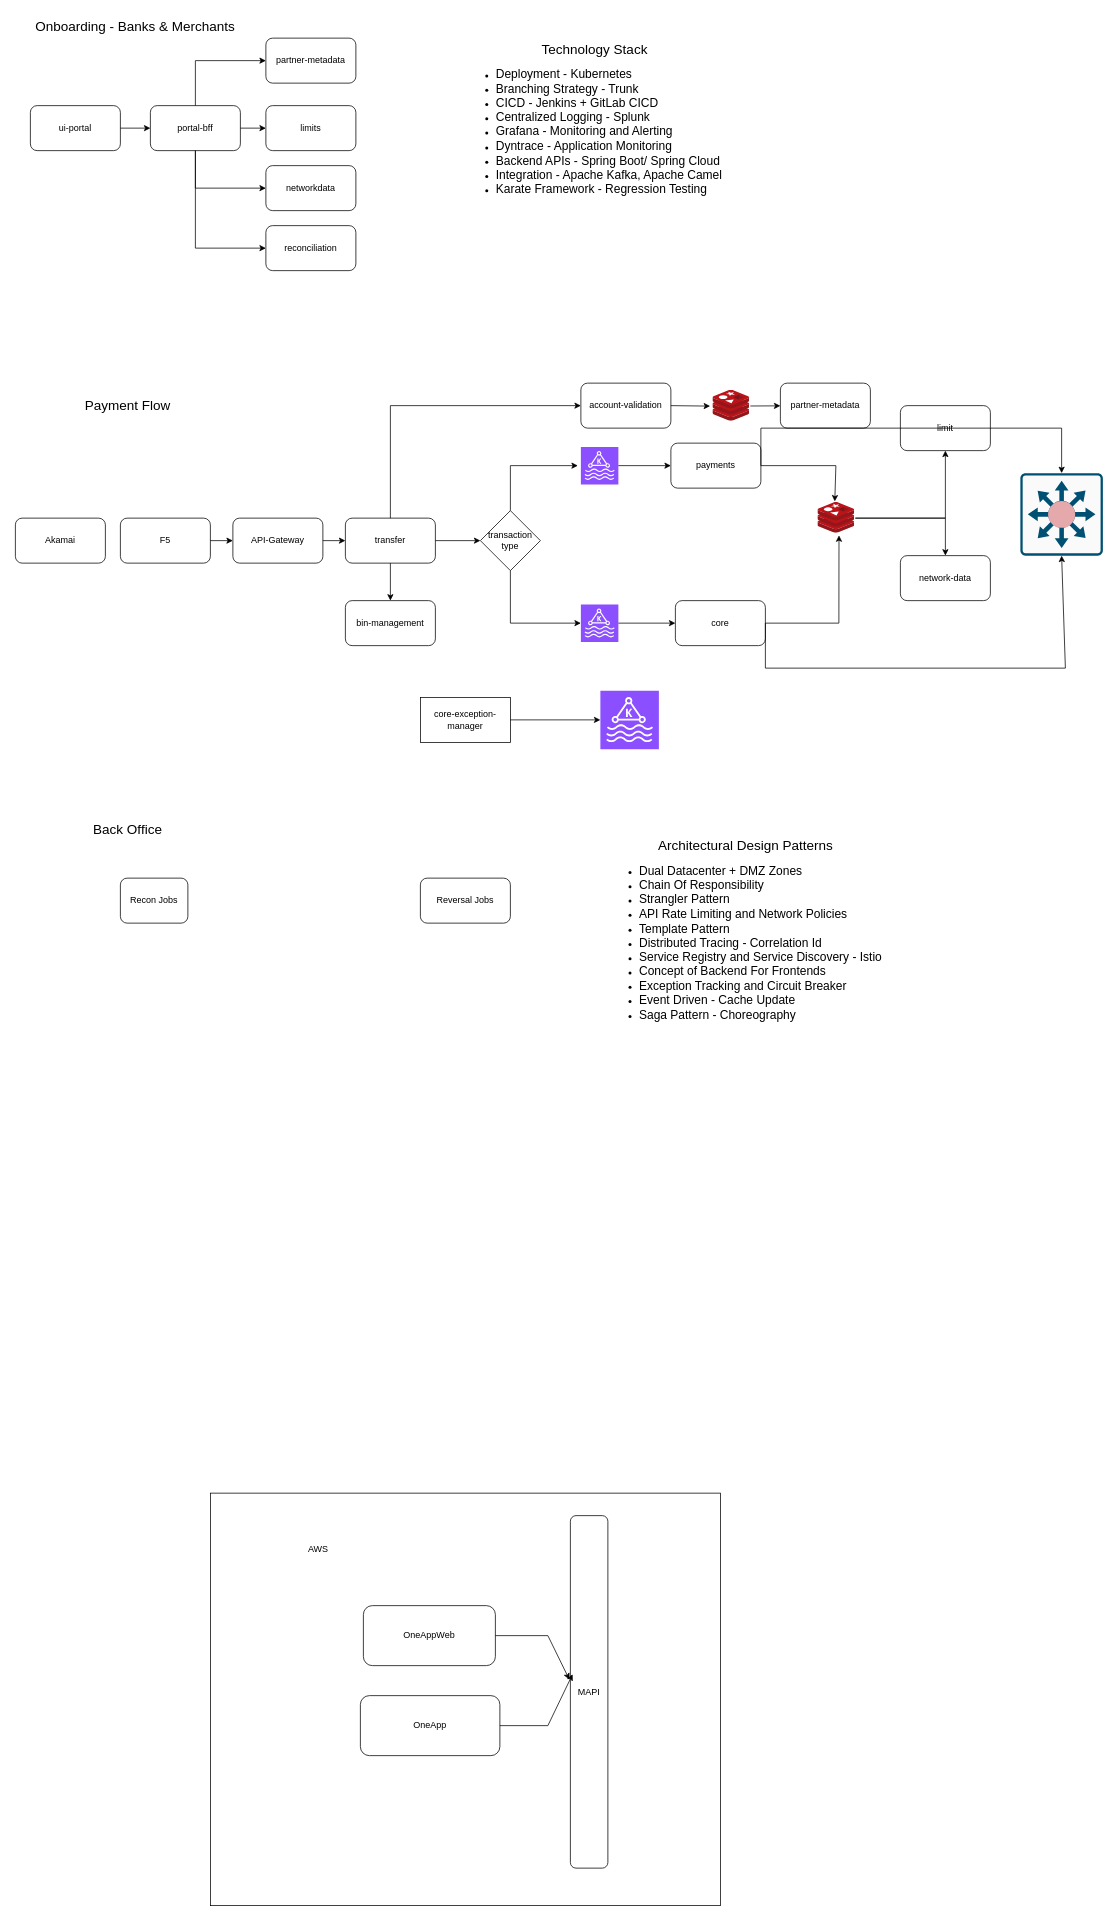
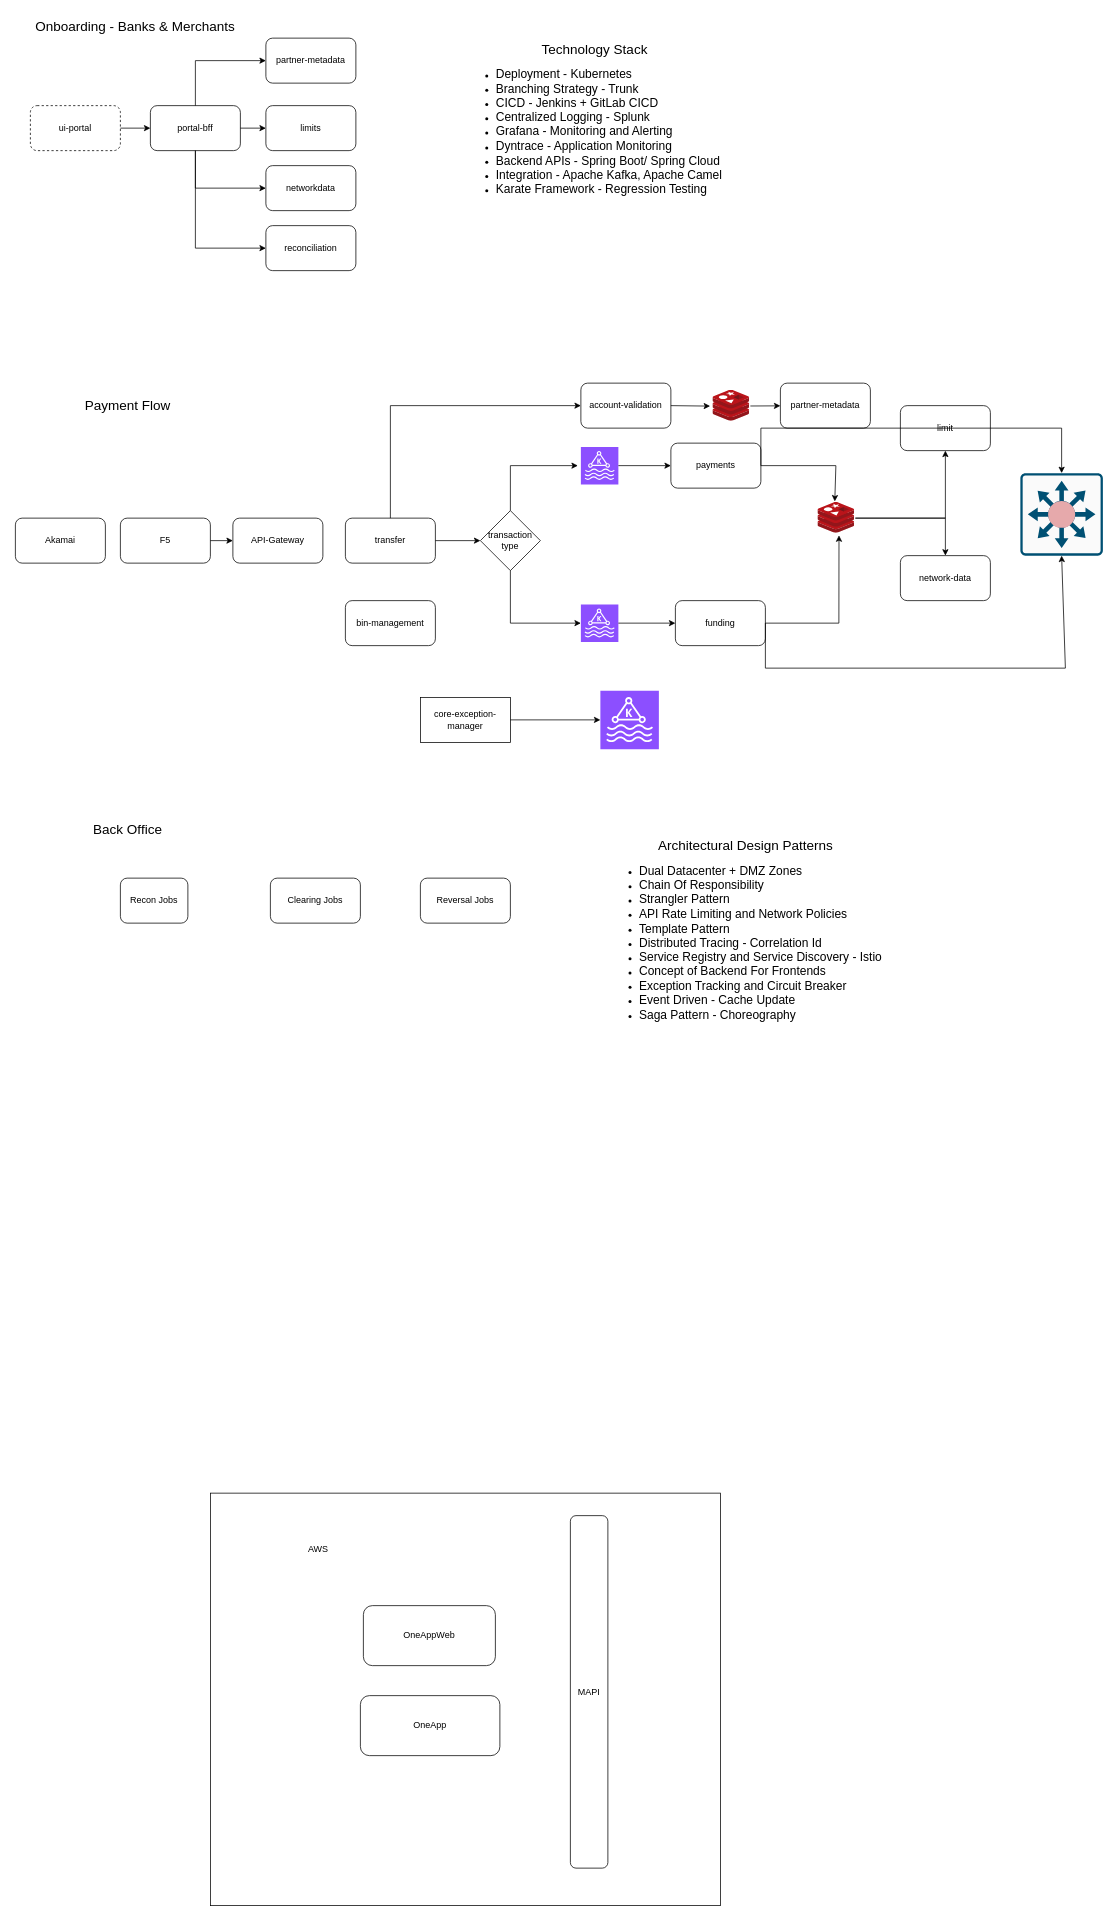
(75, 128) -> (75, 128)
(331, 540) -> none
(390, 579) -> none
(720, 623) -> (720, 623)
none -> (315, 900)
(544, 1635) -> none
(549, 1724) -> none
